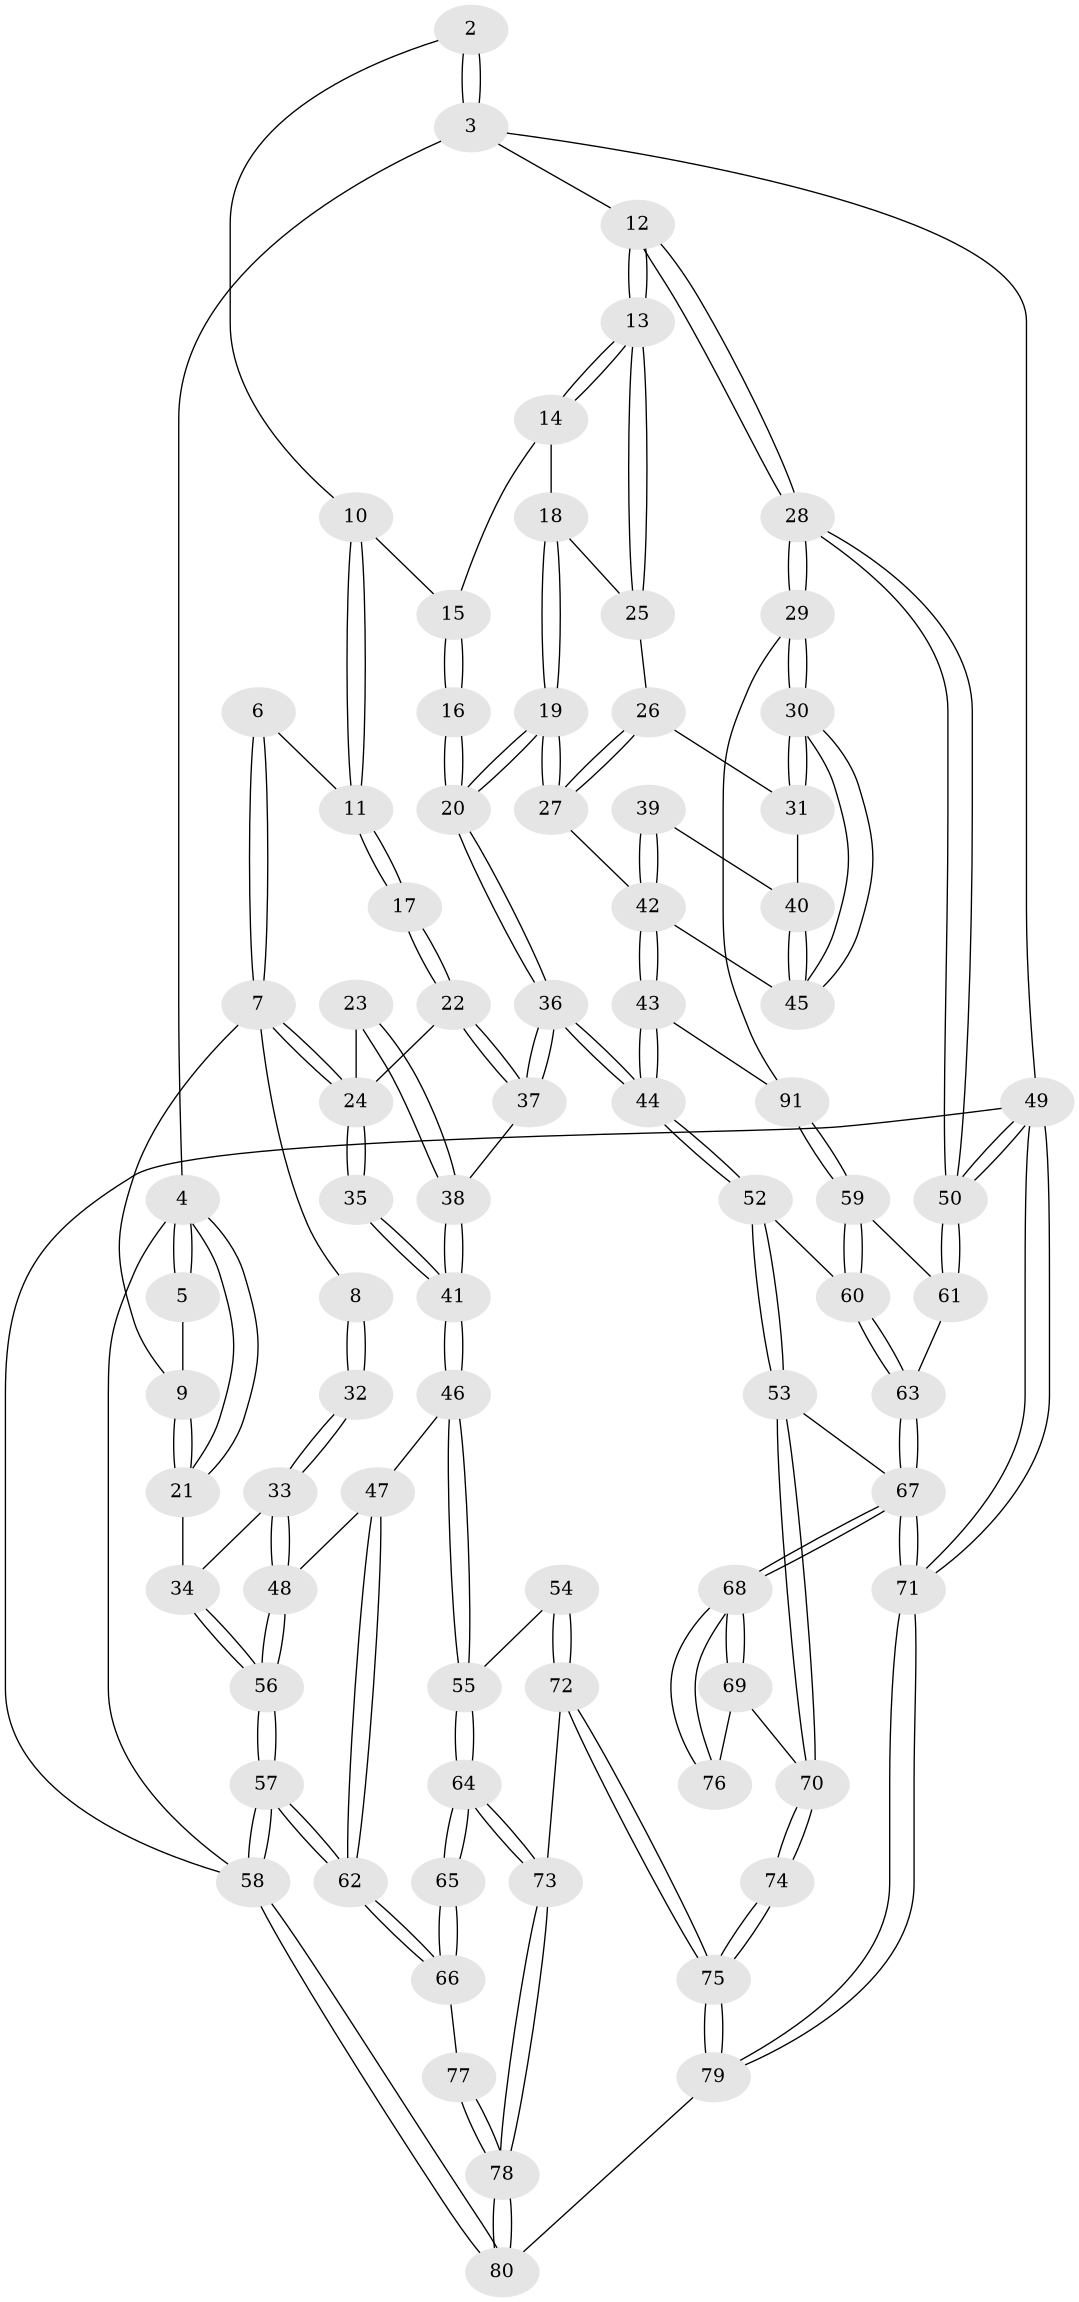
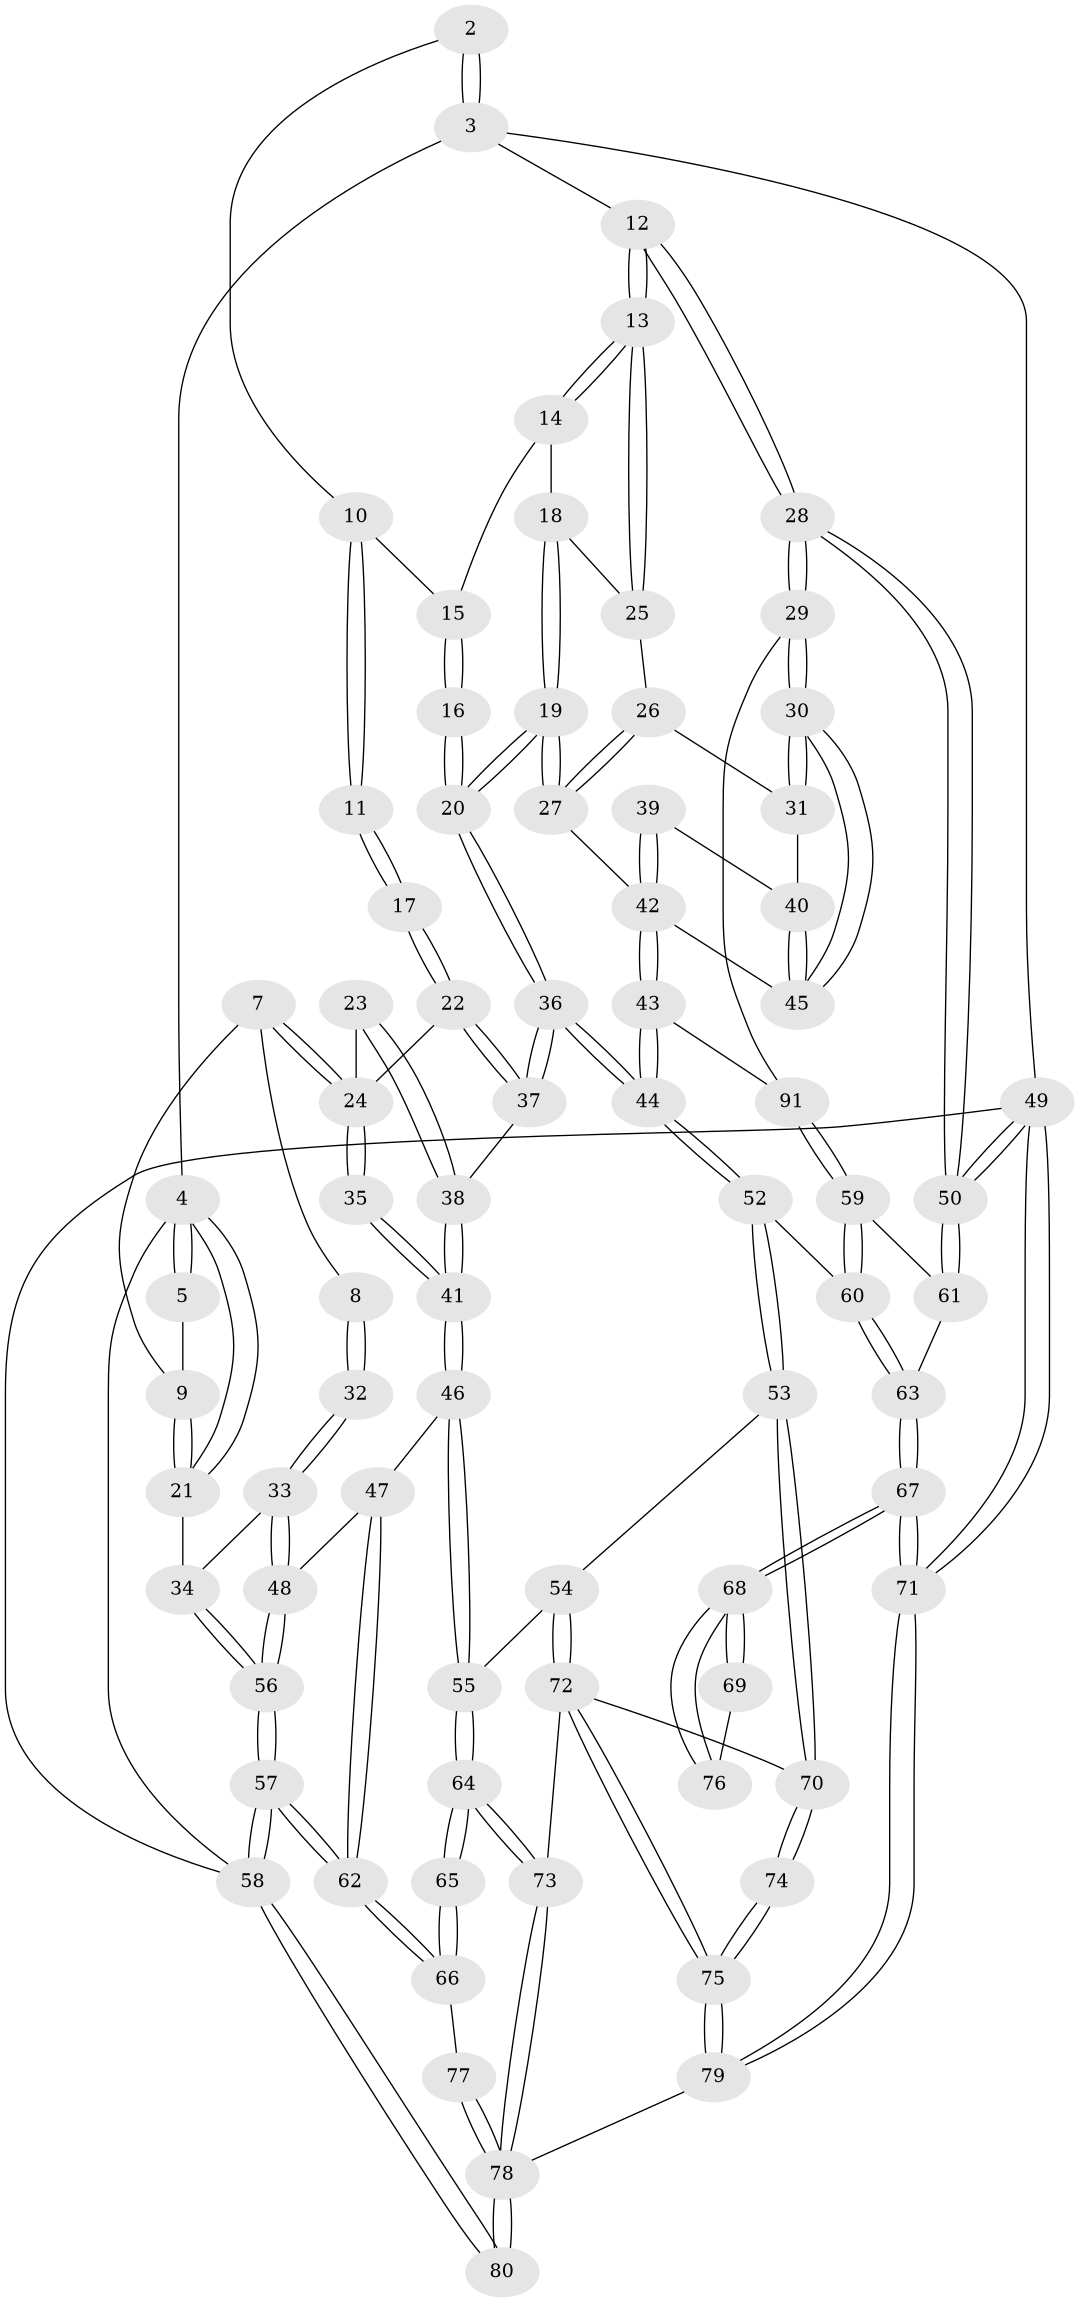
(259, 712) -> none
(844, 1443) -> (671, 1492)
(774, 1736) -> (690, 1732)
(608, 2175) -> (608, 2126)
